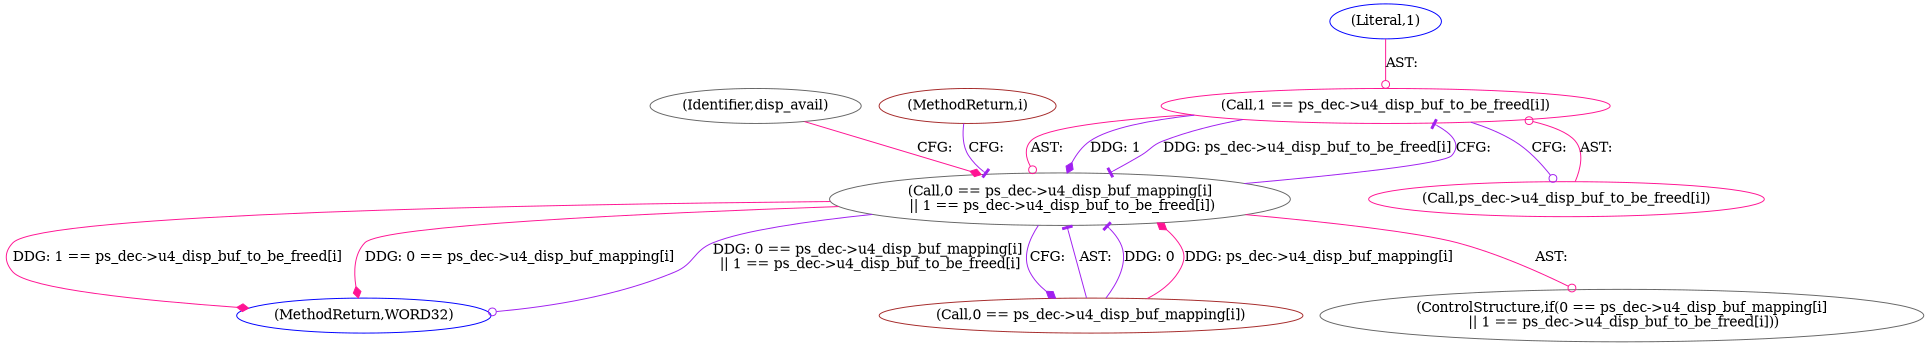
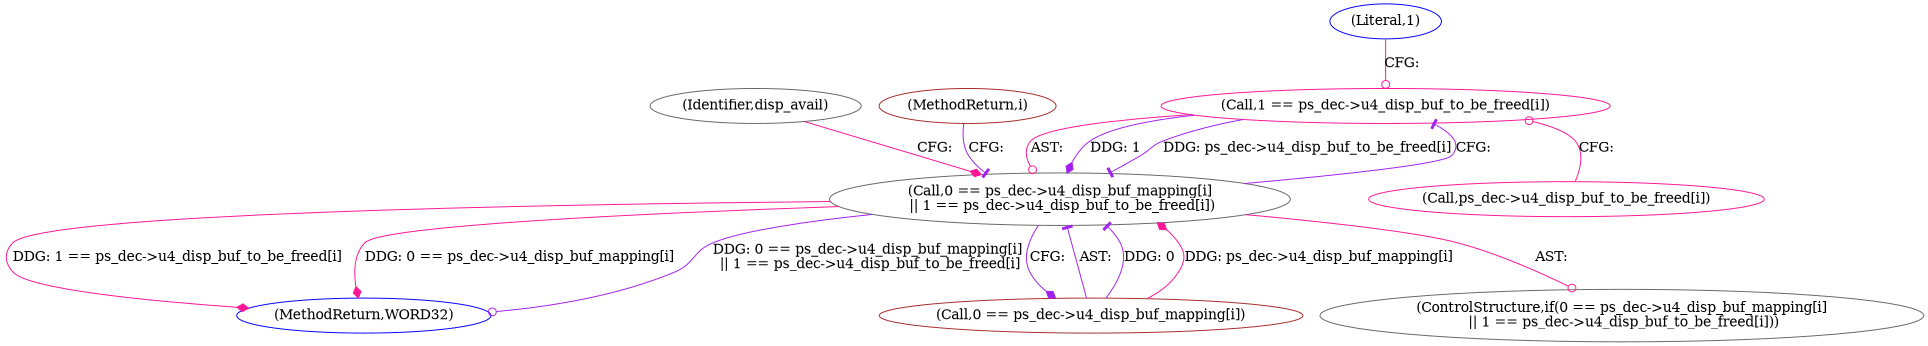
(1404, 64) -> (1404, 64)
(1515, 142) -> none
(1599, 148) -> (1599, 148)
